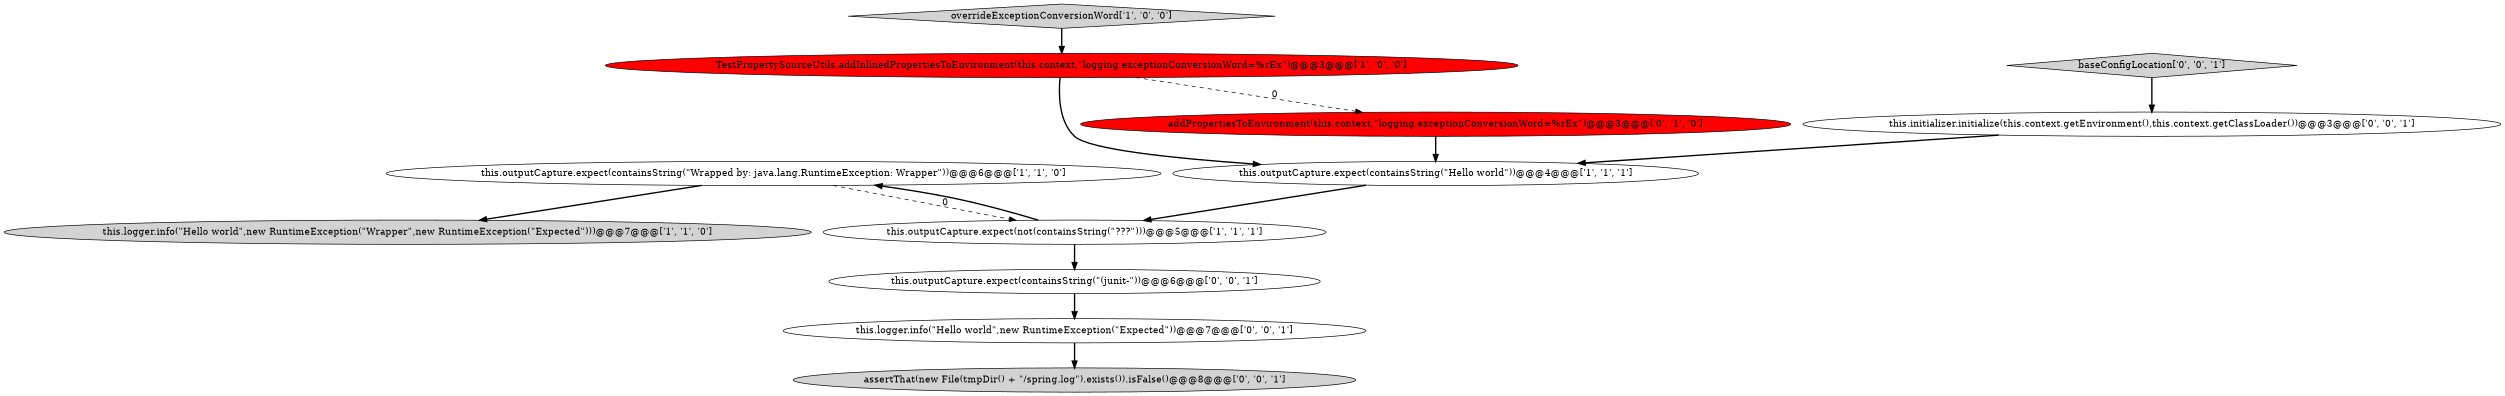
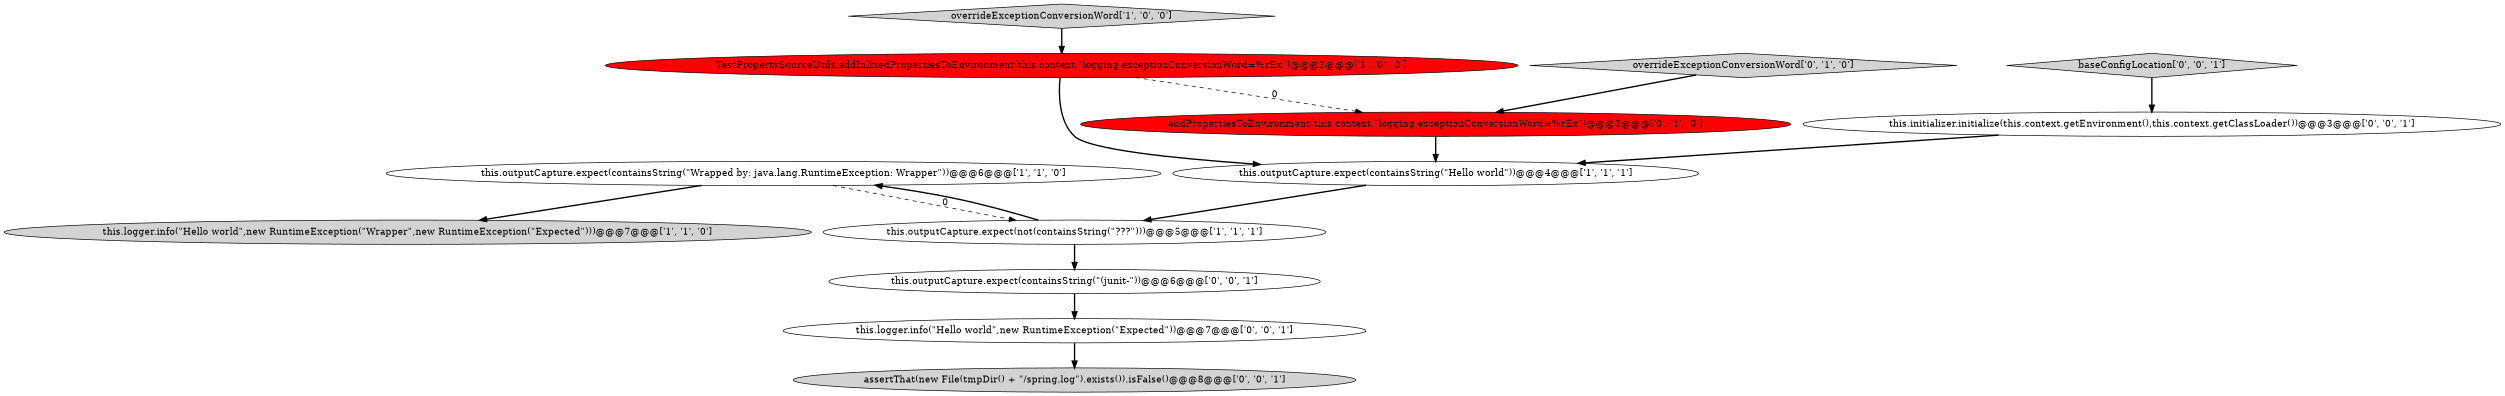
none -> (1743, 65)
